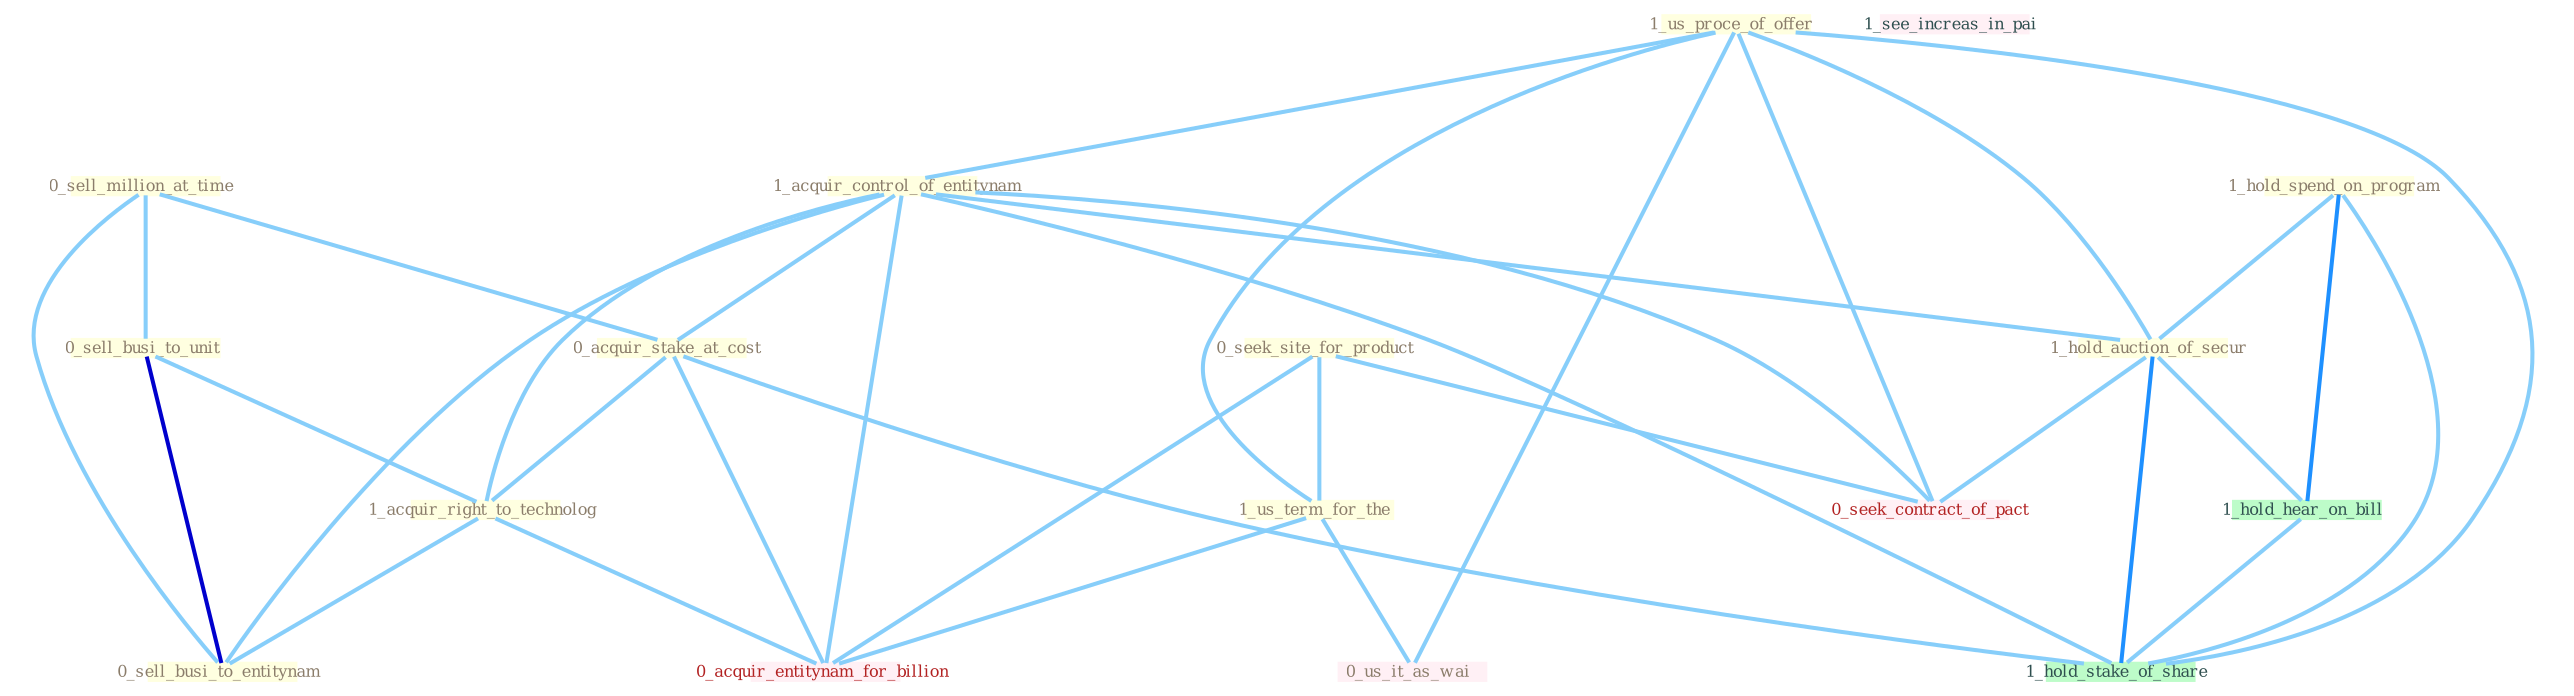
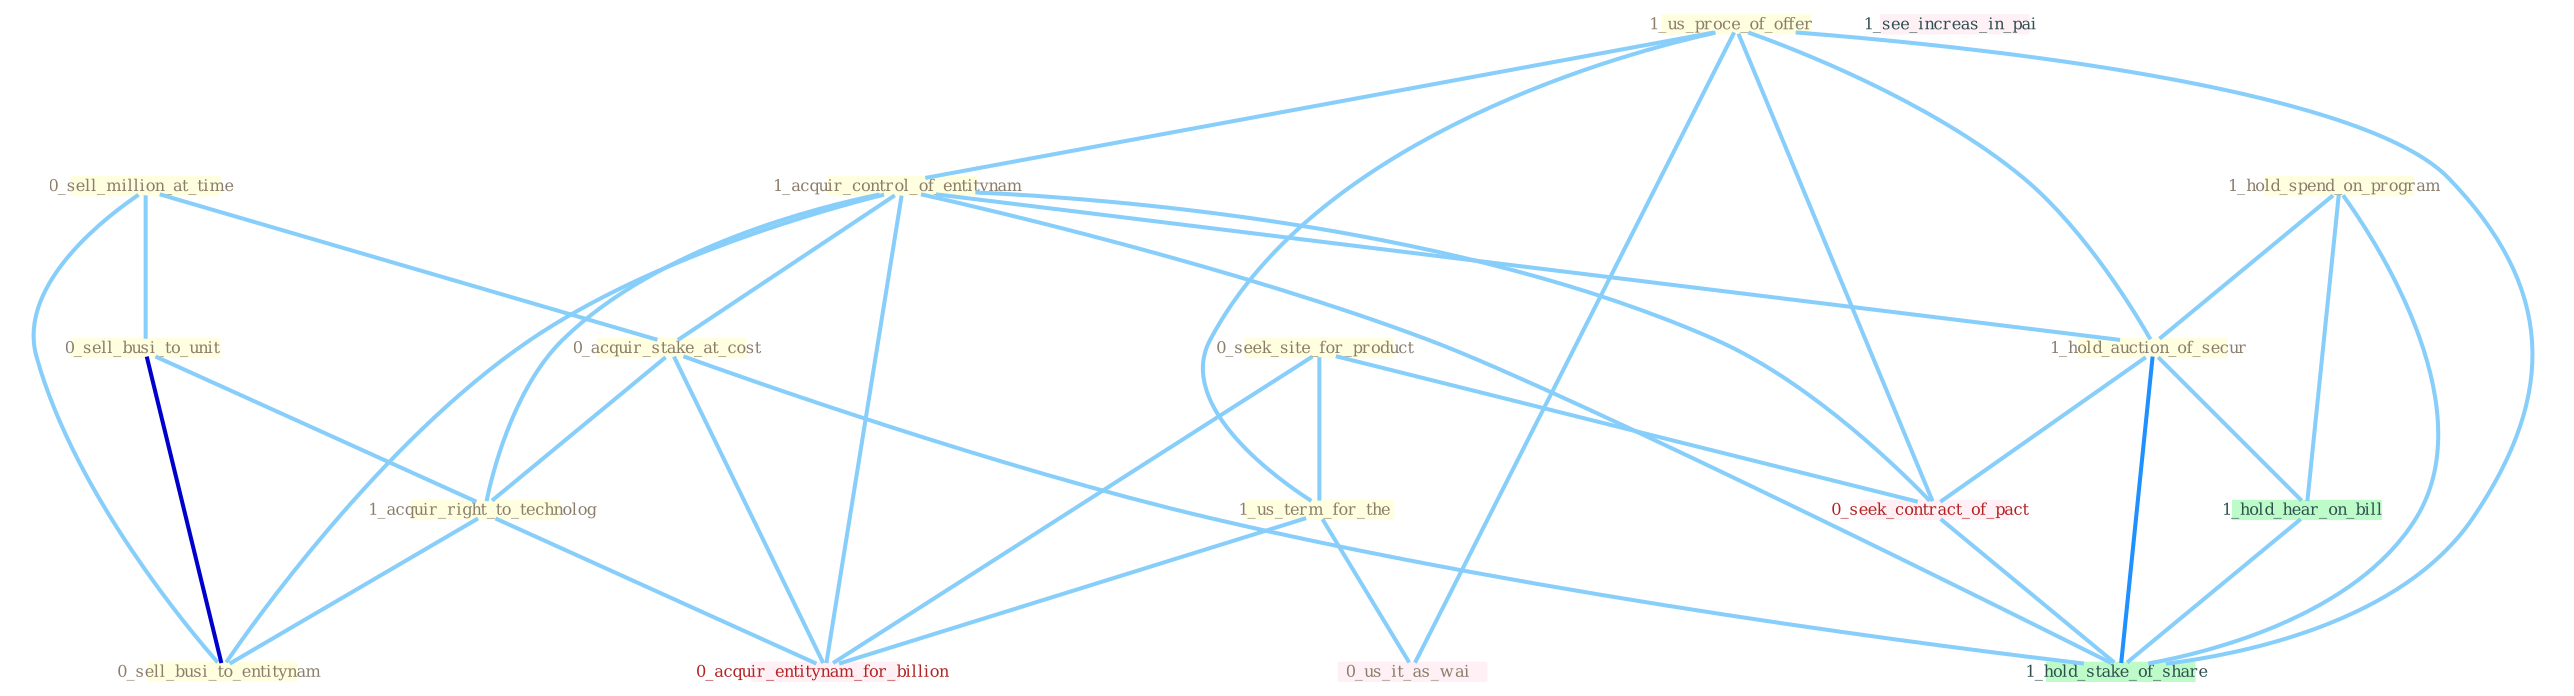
(2323, 348) -> (2323, 348)
none -> (2027, 591)
